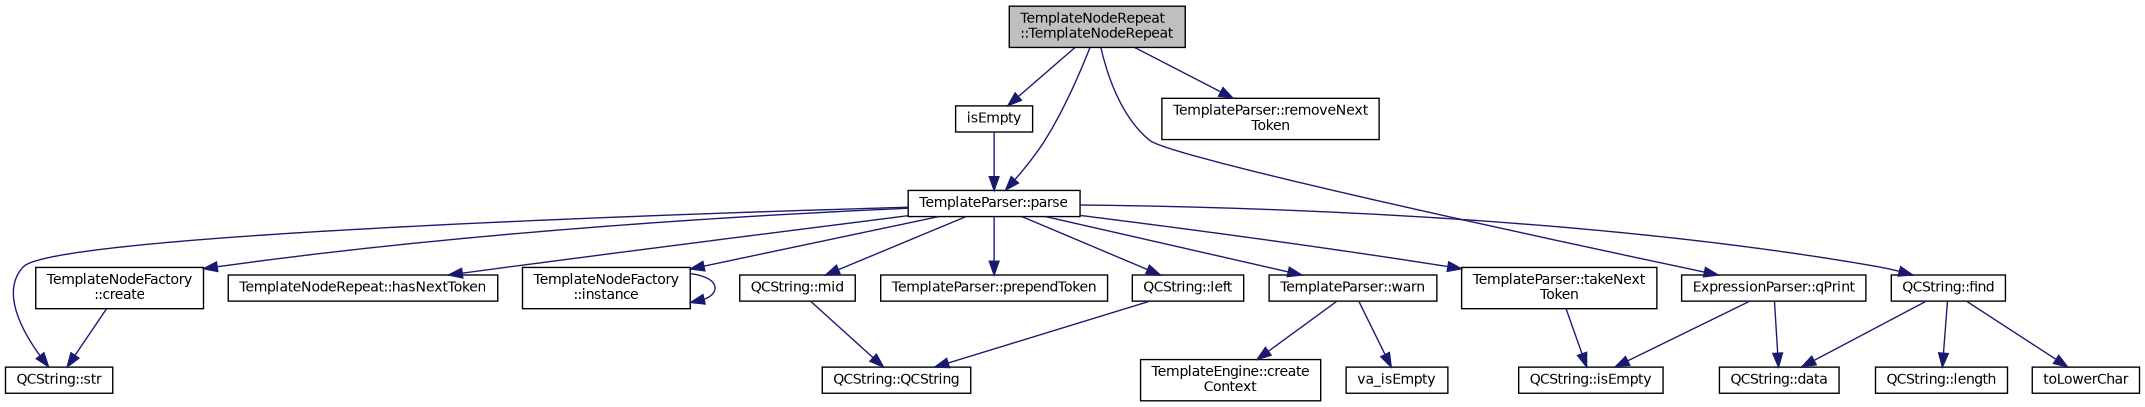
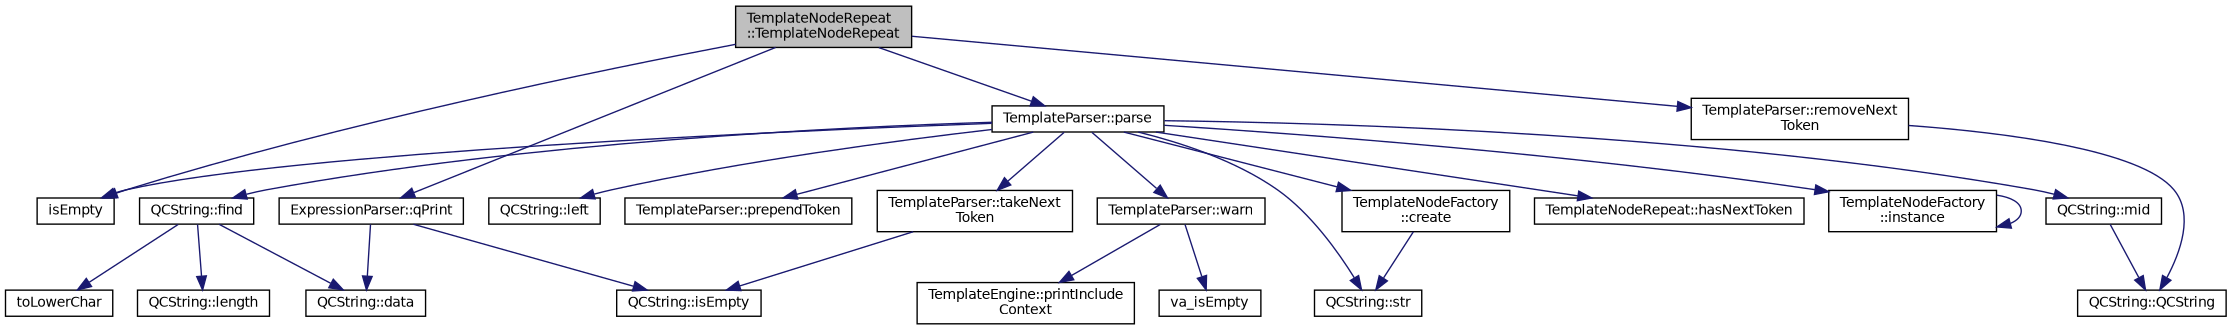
(994, 154) -> (464, 151)
(1049, 332) -> (2092, 151)
(1231, 380) -> (1026, 303)
